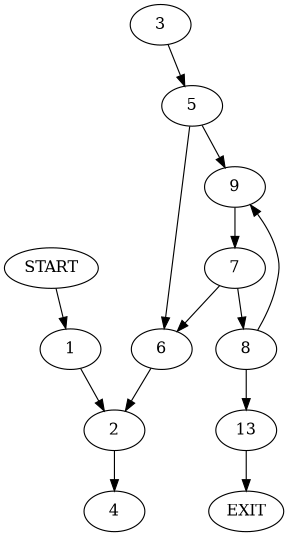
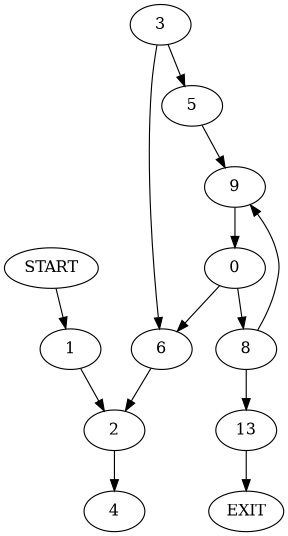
(178, 222) -> (150, 181)
(235, 268) -> (235, 268)
